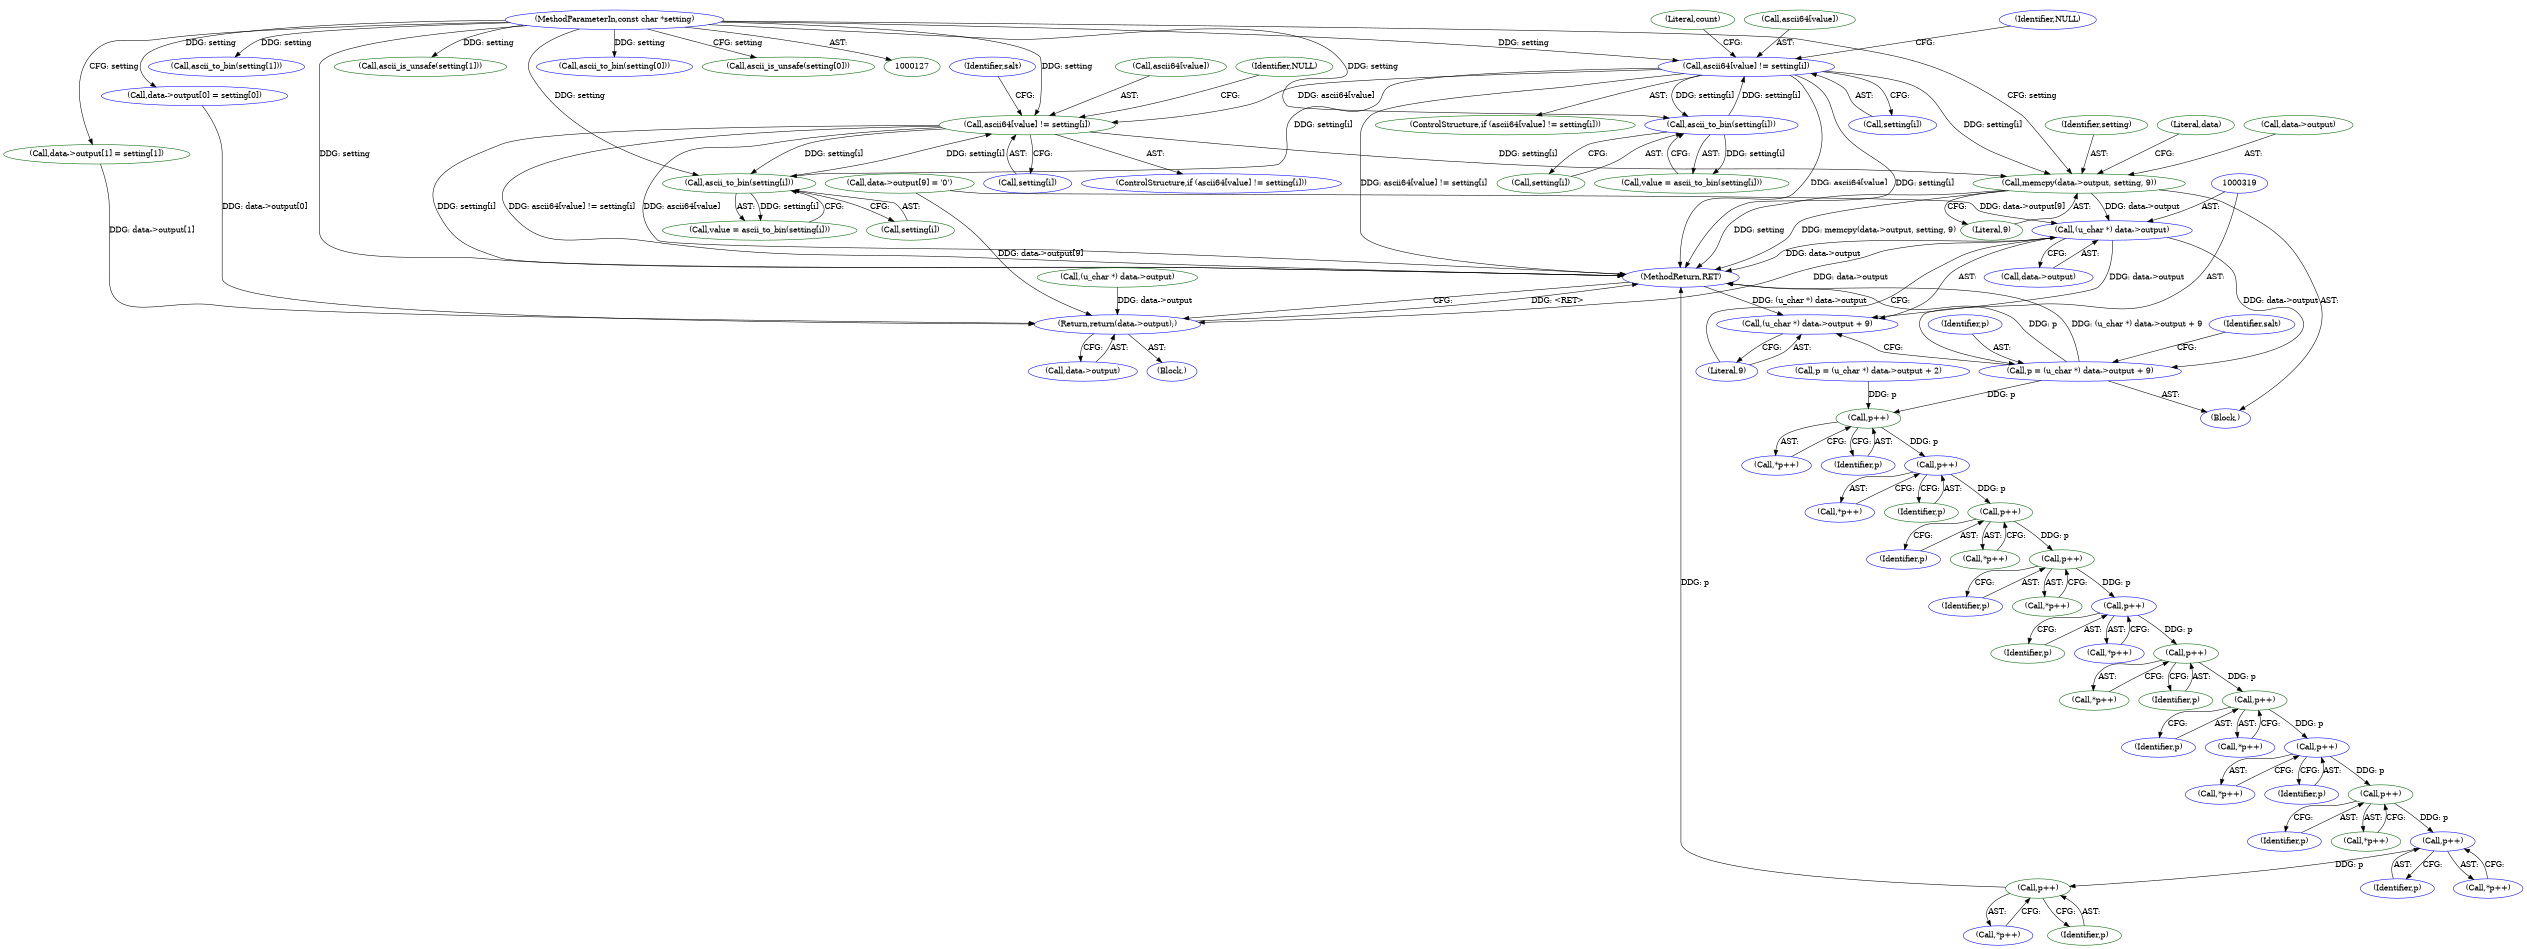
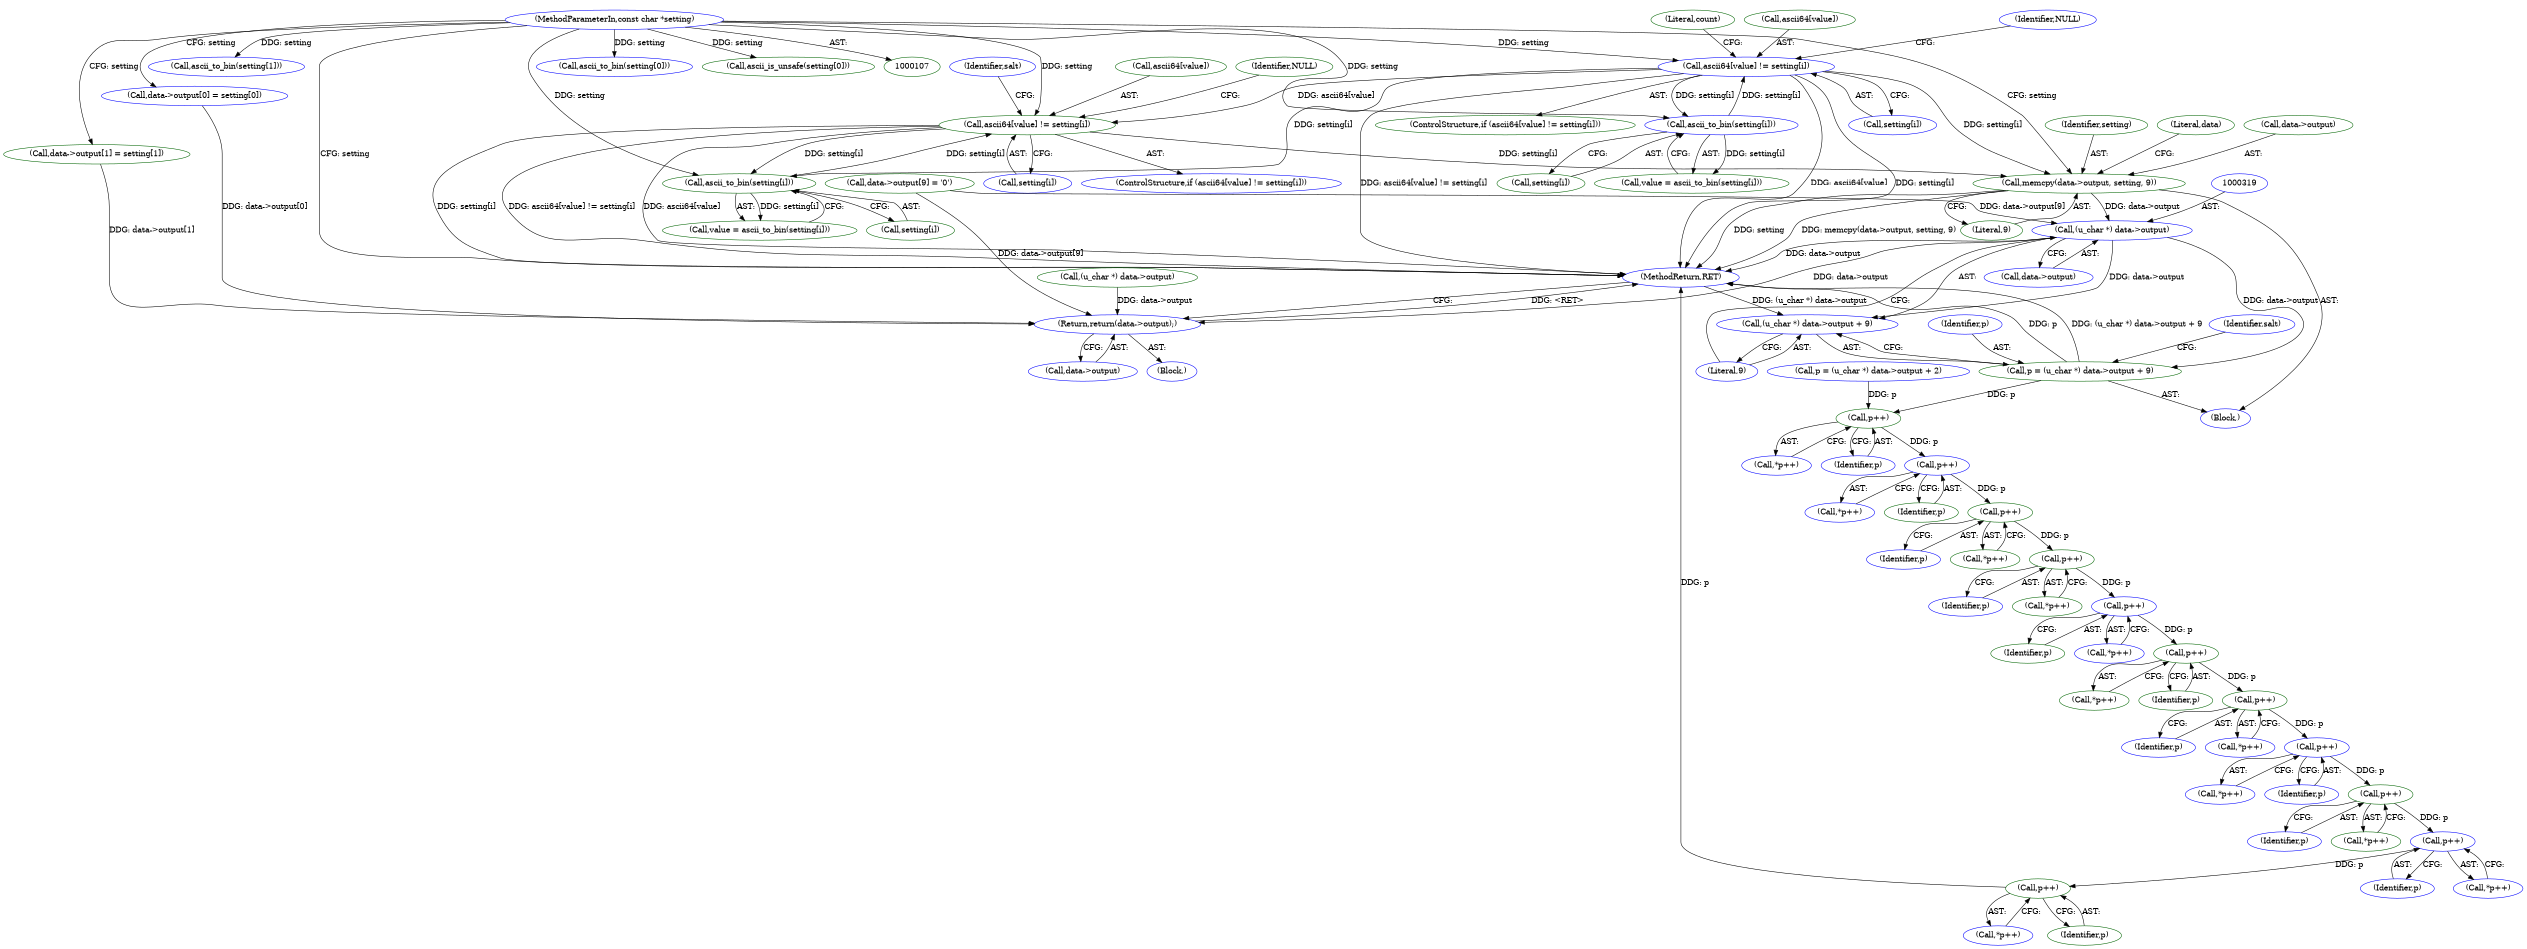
(211, 43) -> (211, 43)
(738, 43) -> (738, 43)
(420, 67) -> none
(912, 67) -> (912, 67)
(345, 154) -> (345, 154)
(2055, 304) -> (1907, 360)
(2080, 371) -> (2080, 371)
